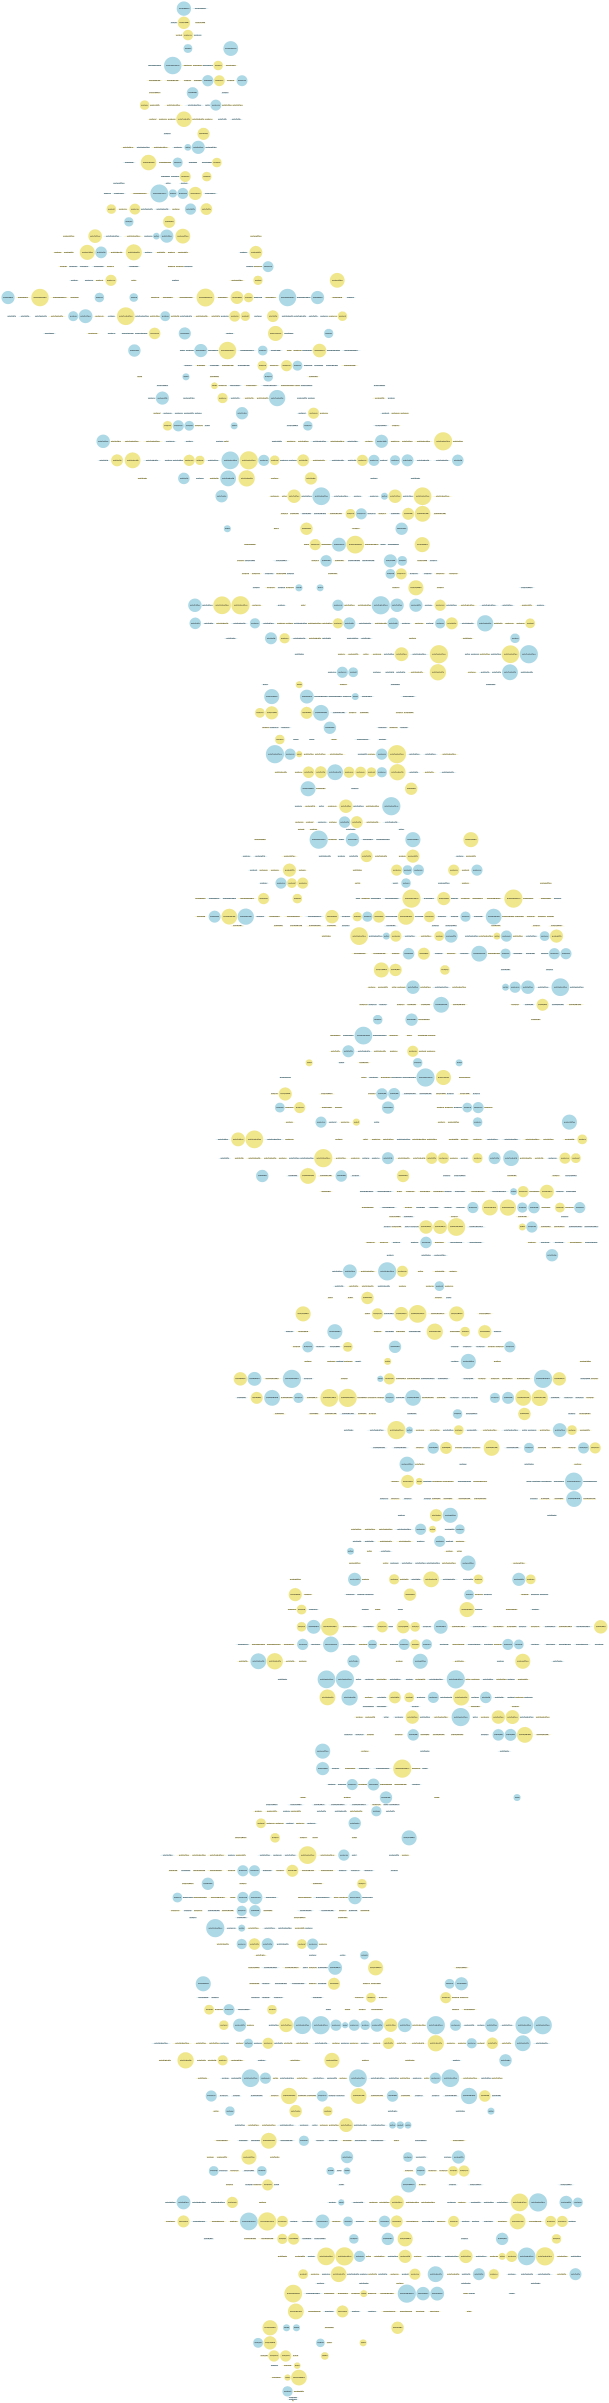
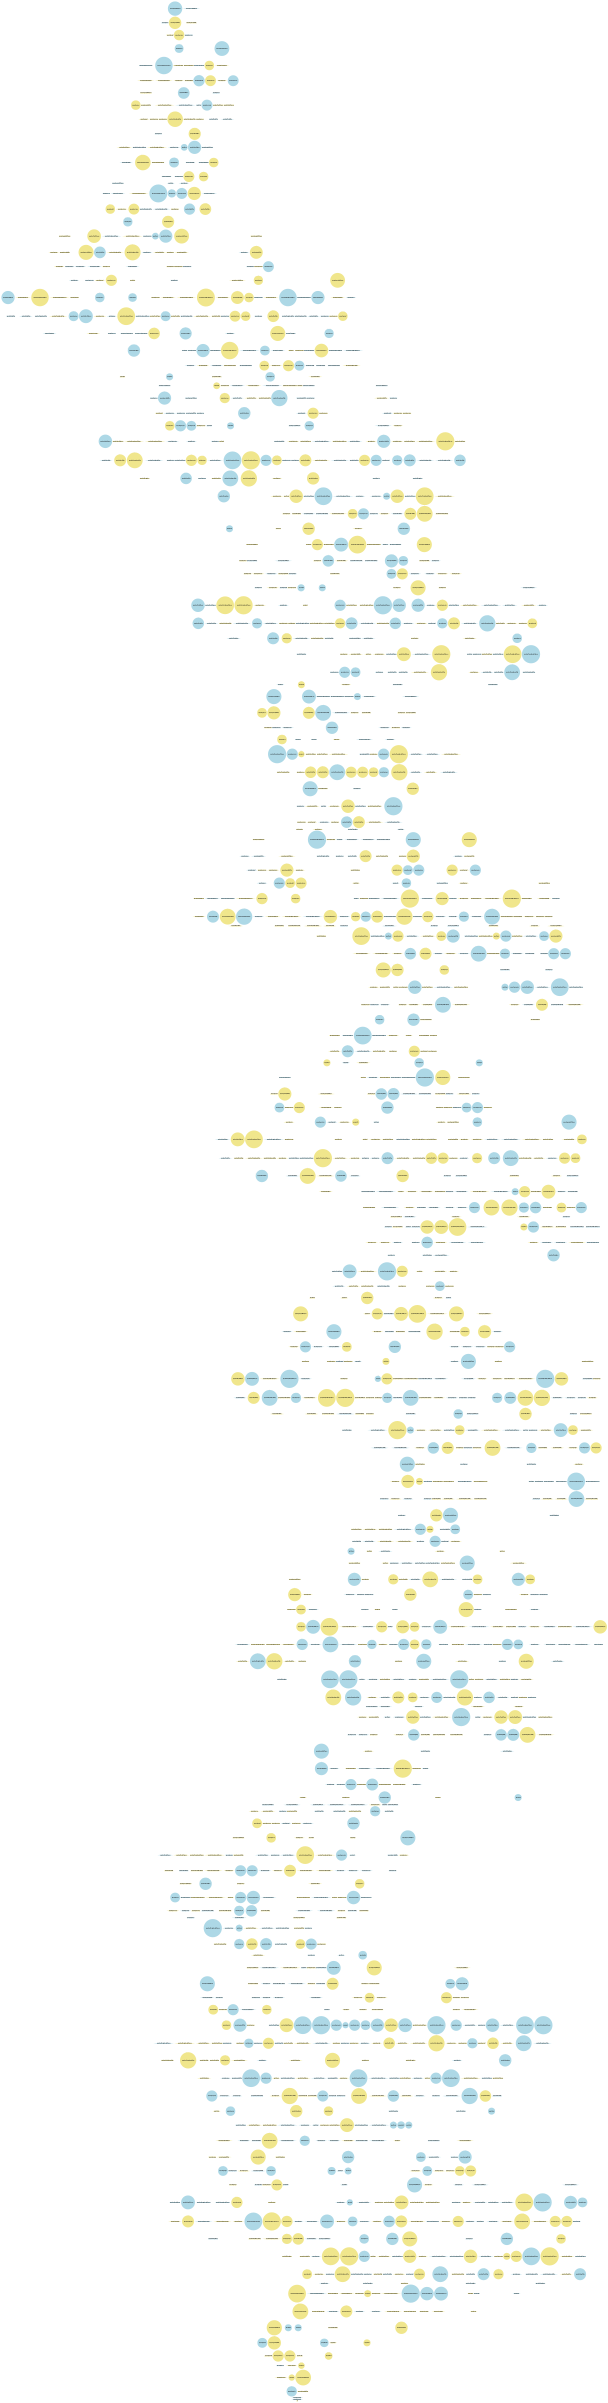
(353, 840) -> (352, 840)
